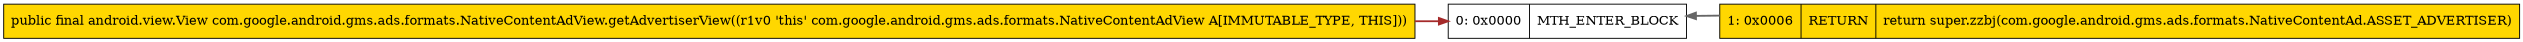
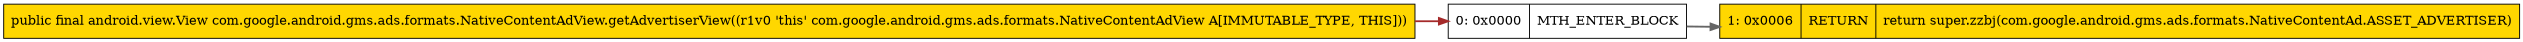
(1708, 16) -> (1699, 27)
